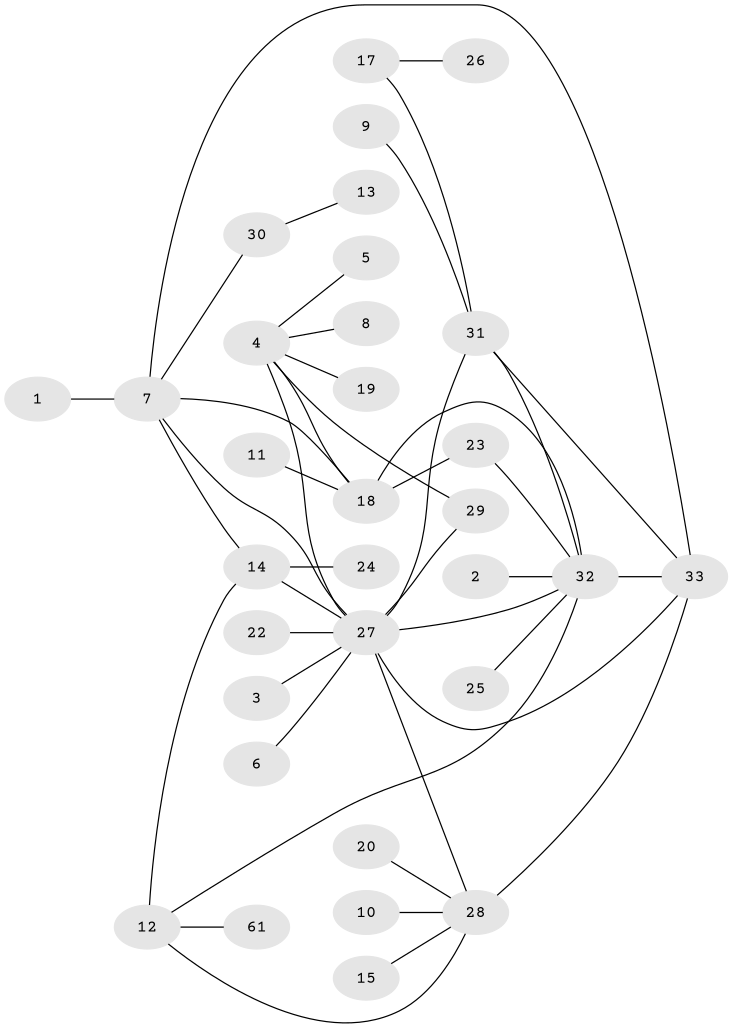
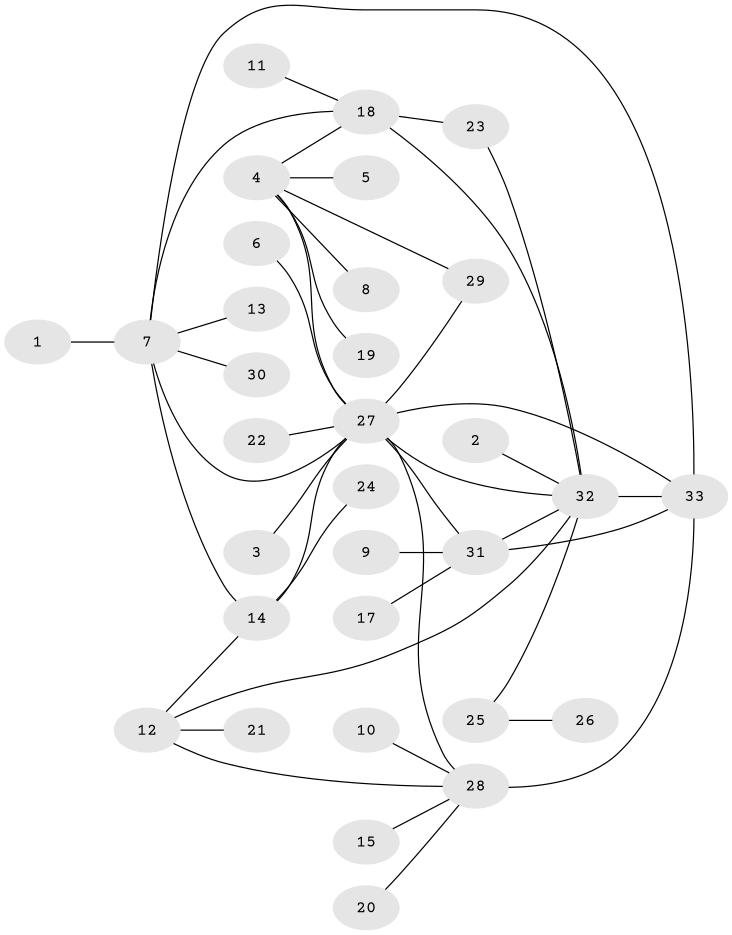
(421, 61) -> (531, 720)
(312, 214) -> (202, 326)
(257, 927) -> (257, 730)
